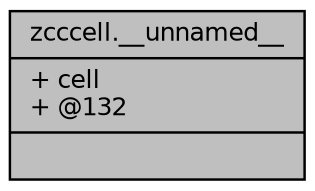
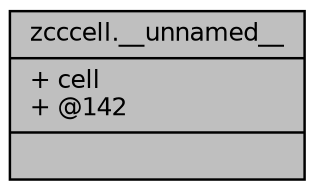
(79, 108) -> (79, 108)
